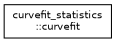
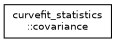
(58, 21) -> (58, 21)
